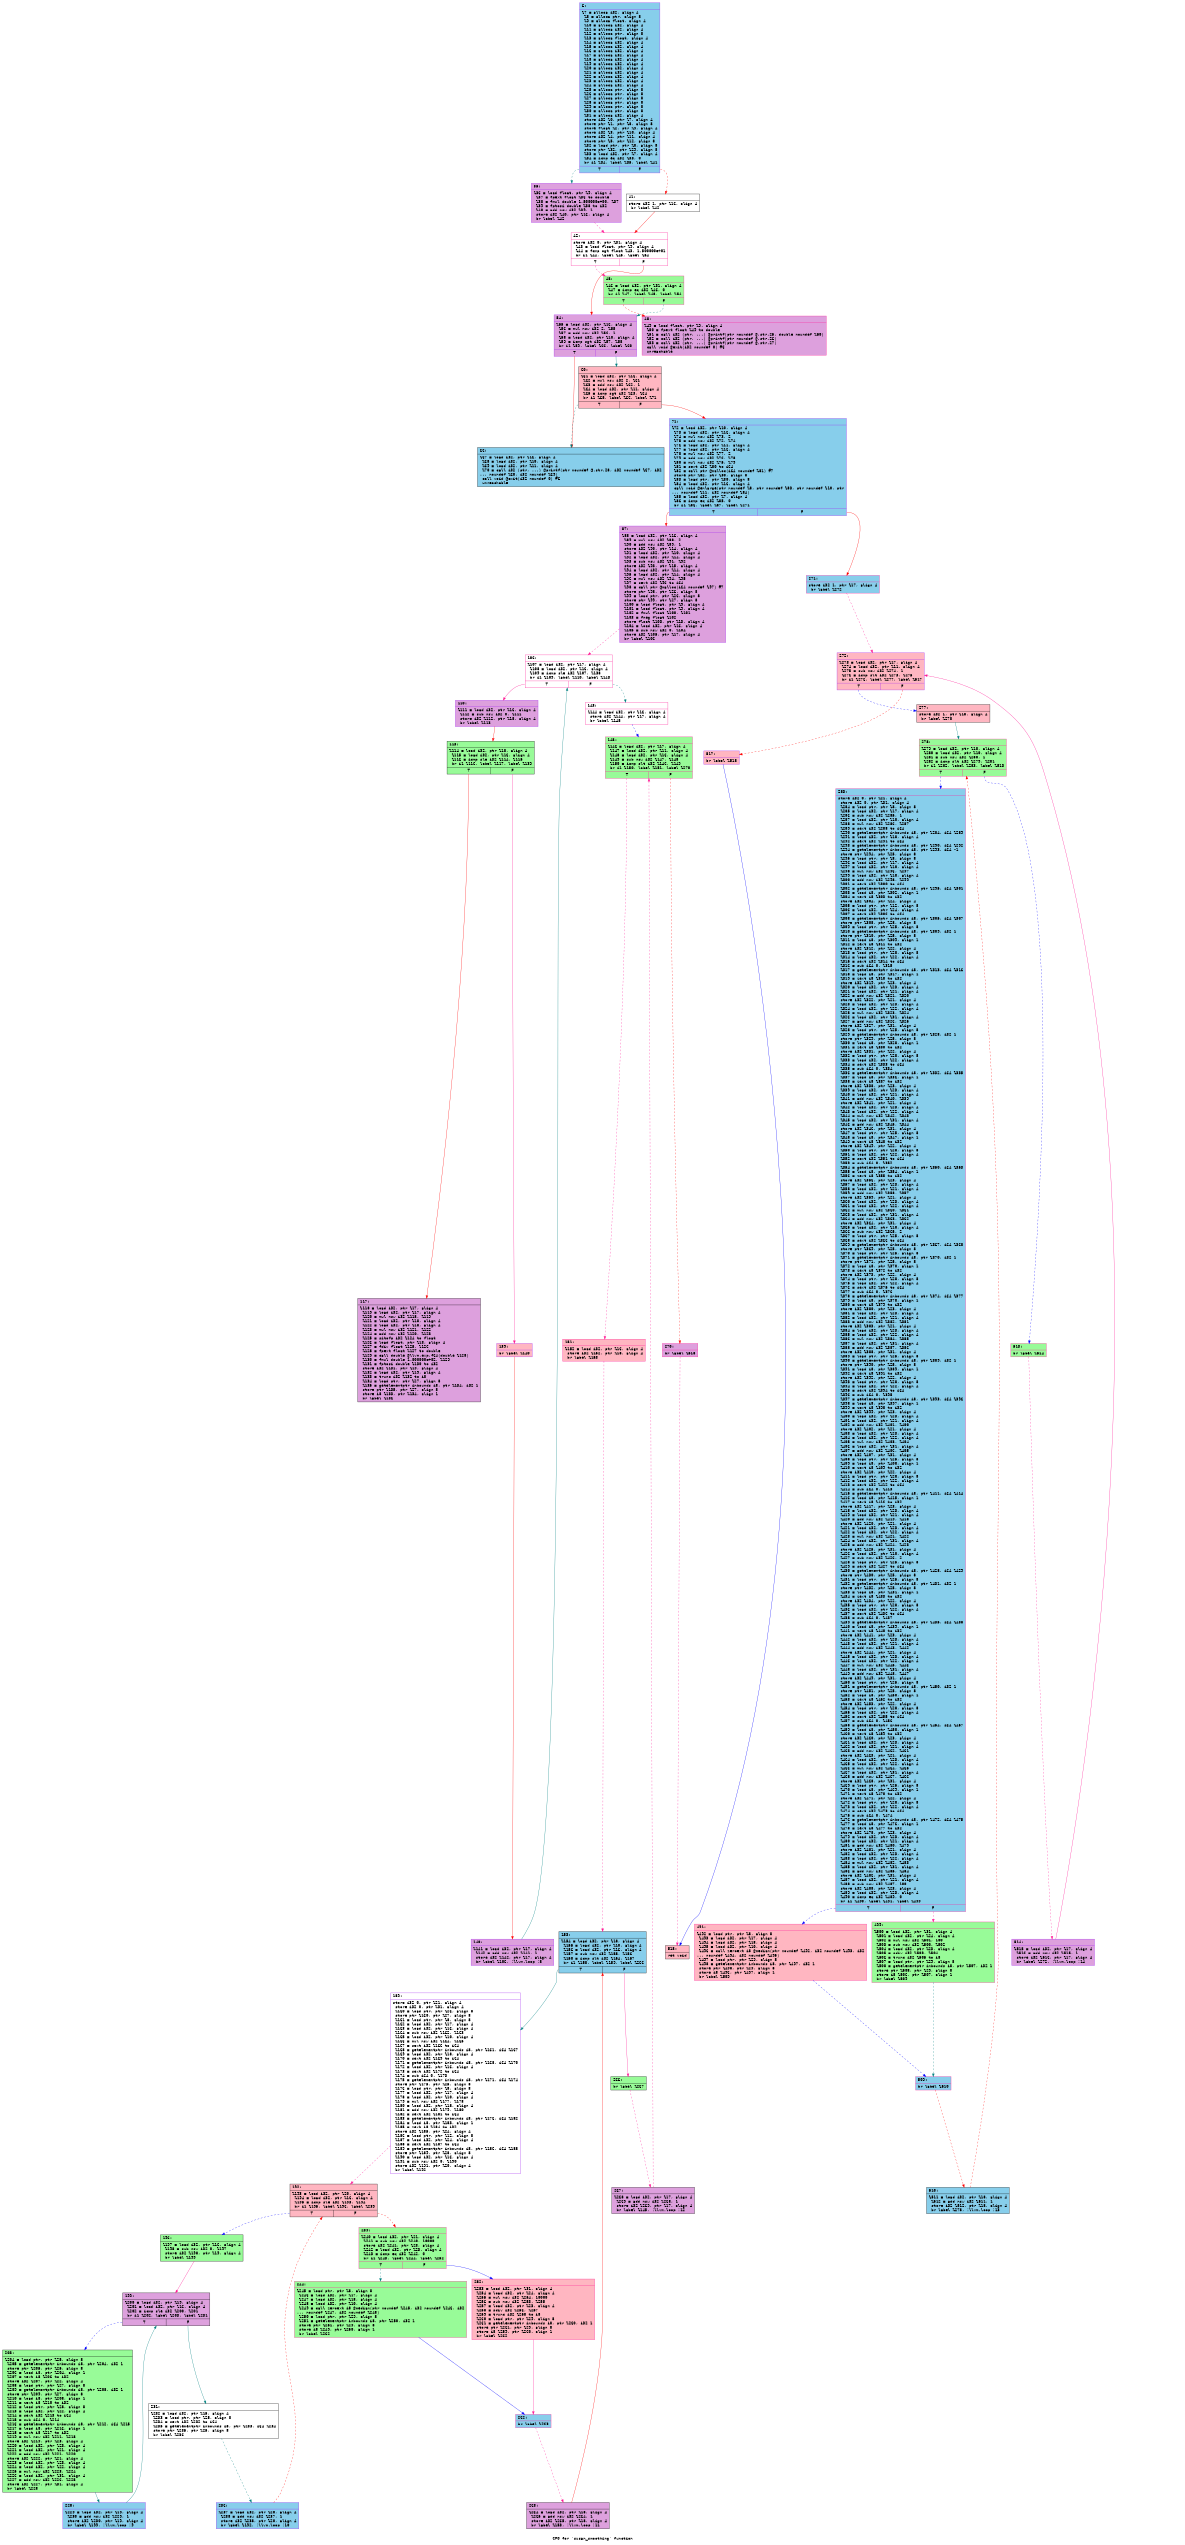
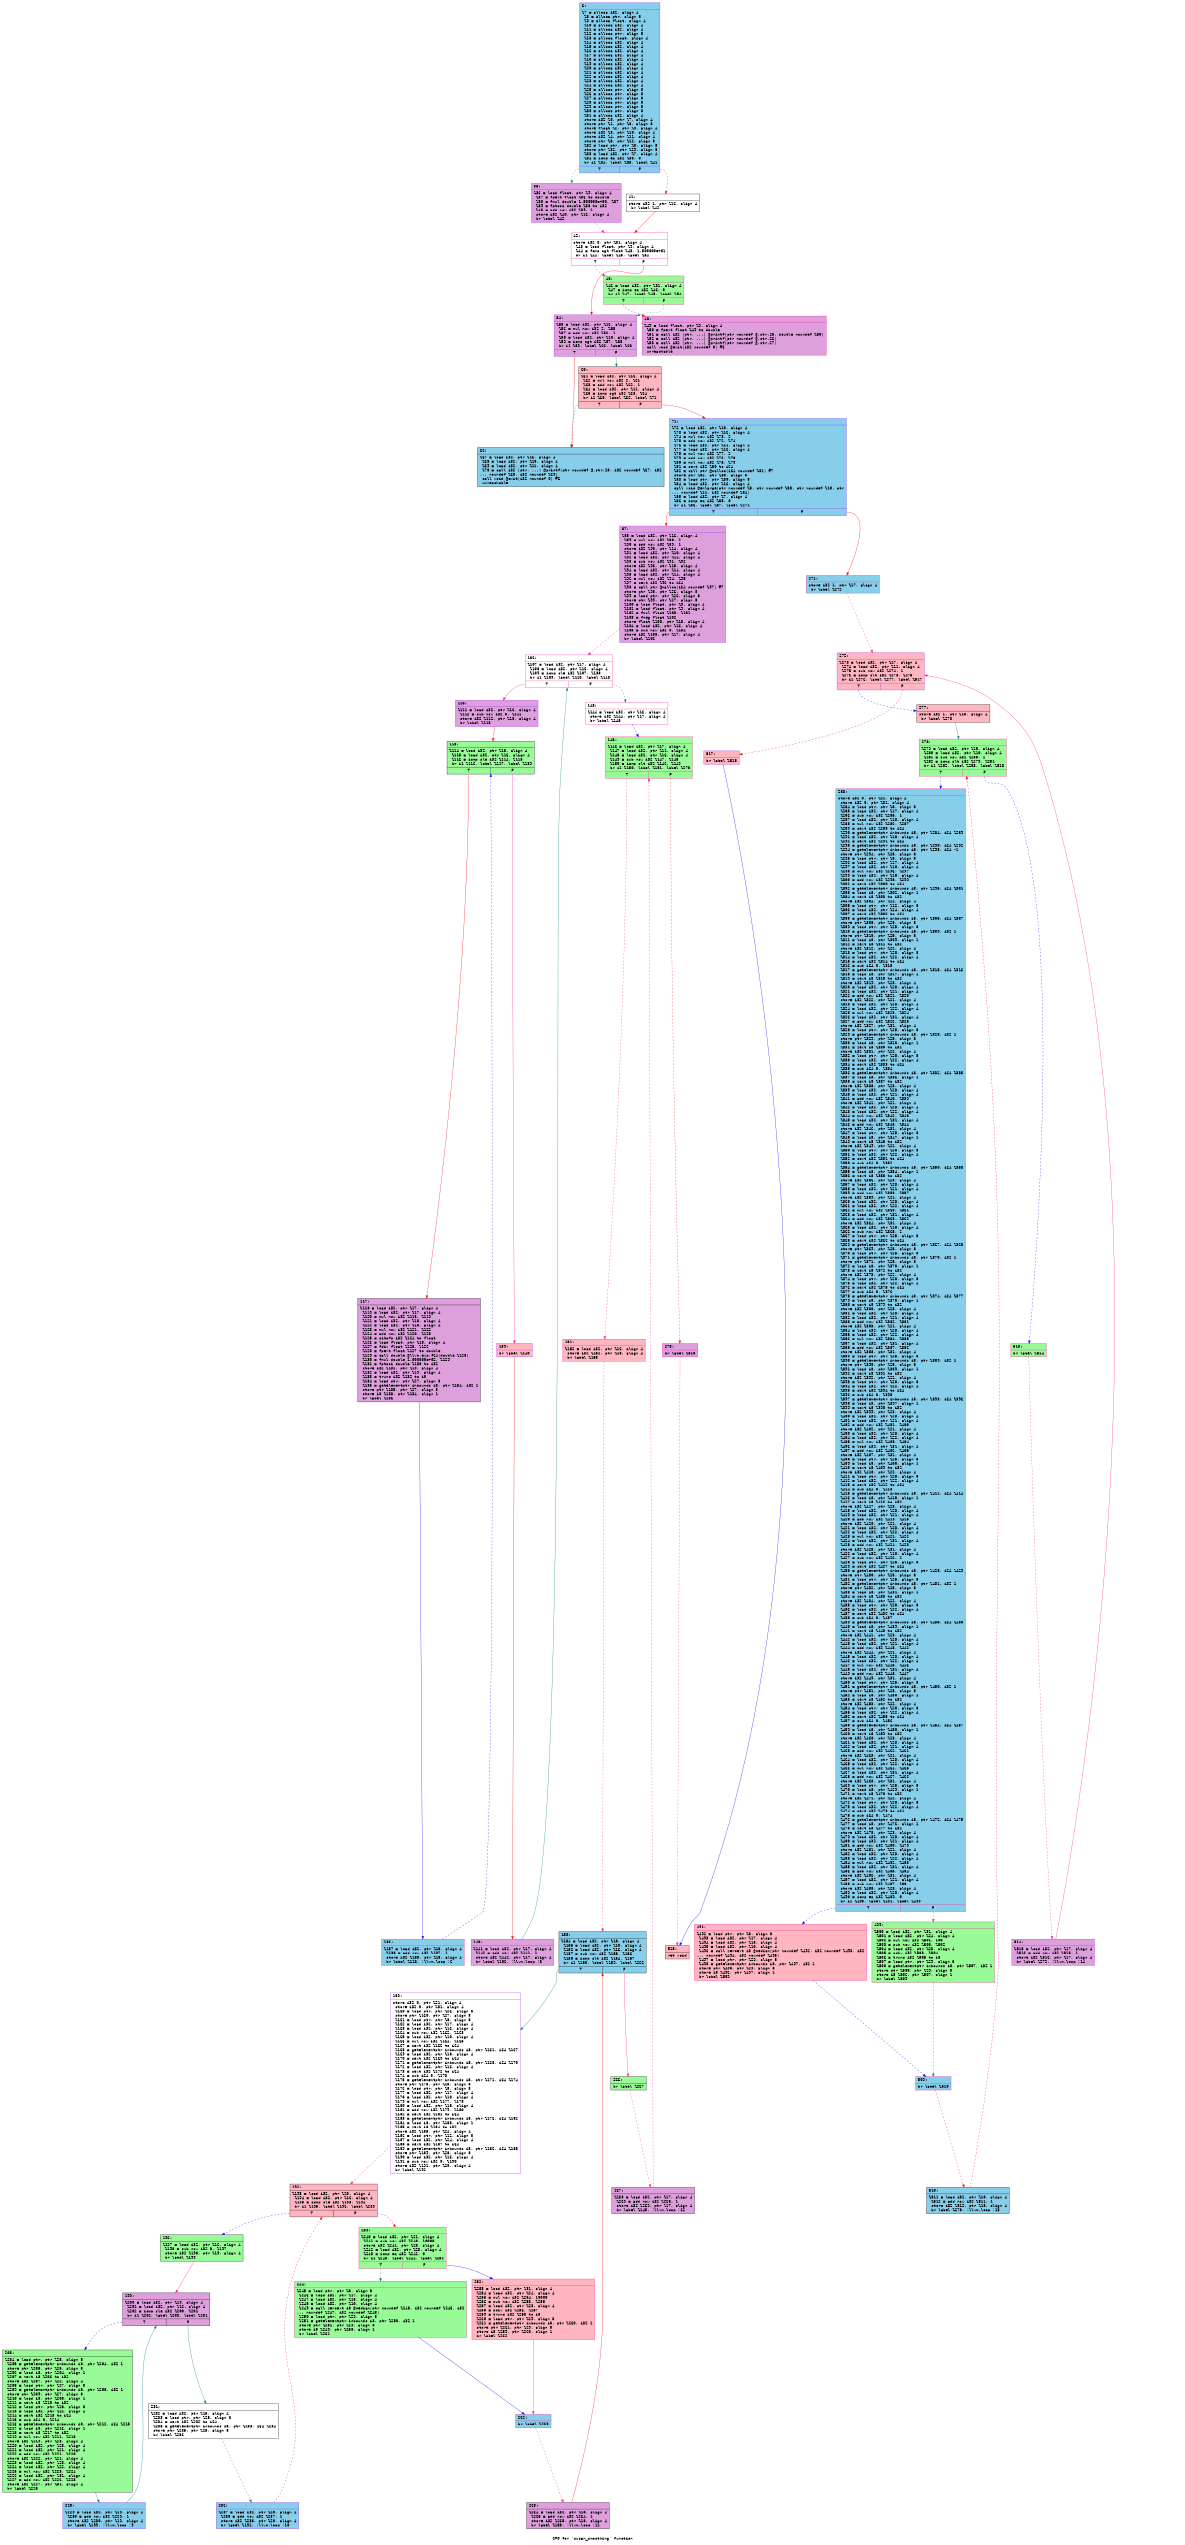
none -> (423, 1952)
